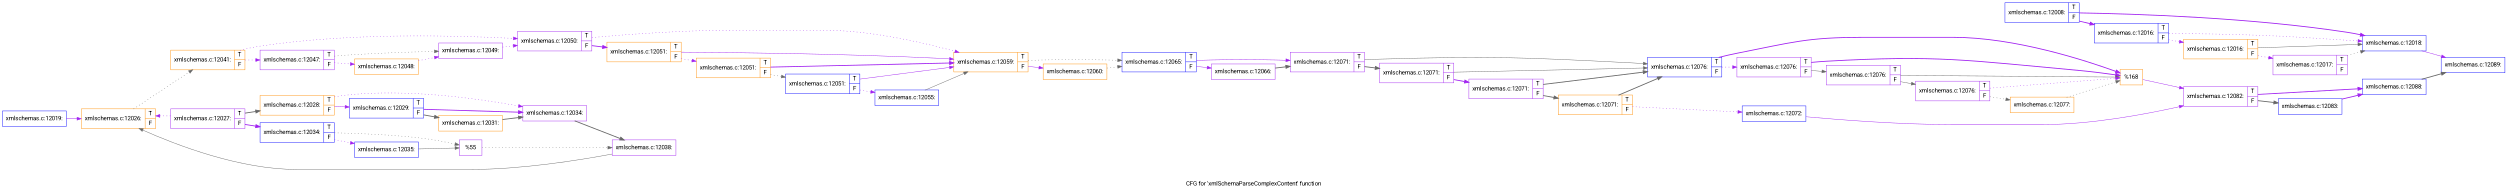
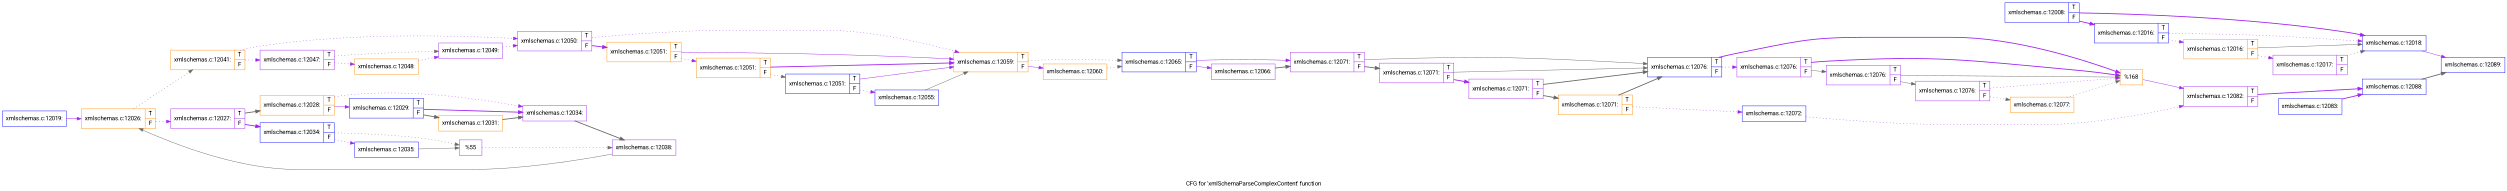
(2266, 102) -> none
(165, 116) -> (161, 122)
(1993, 125) -> (1993, 125)
